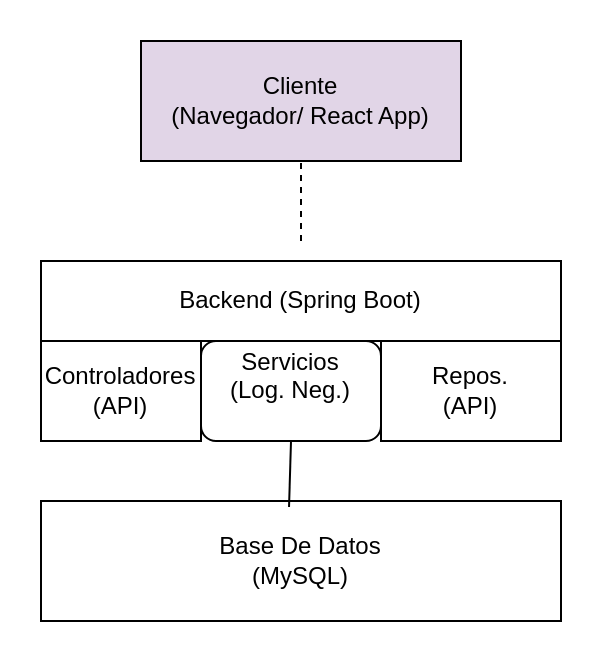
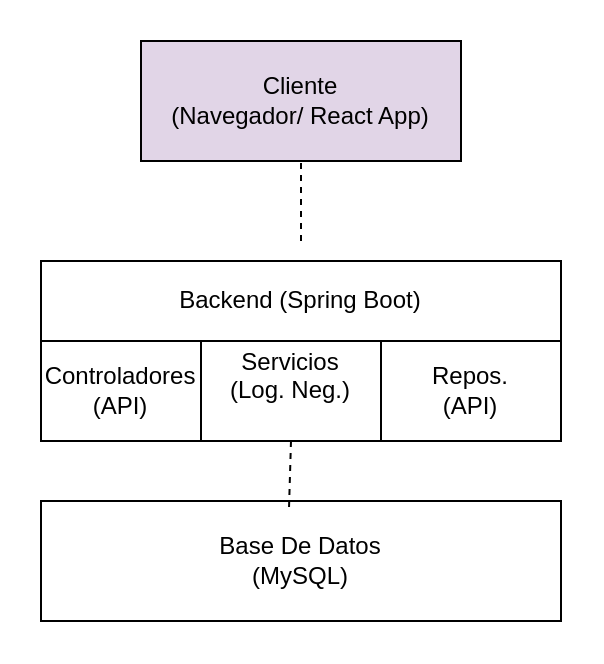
(291, 391) -> (291, 391)
(290, 473) -> (290, 473)
